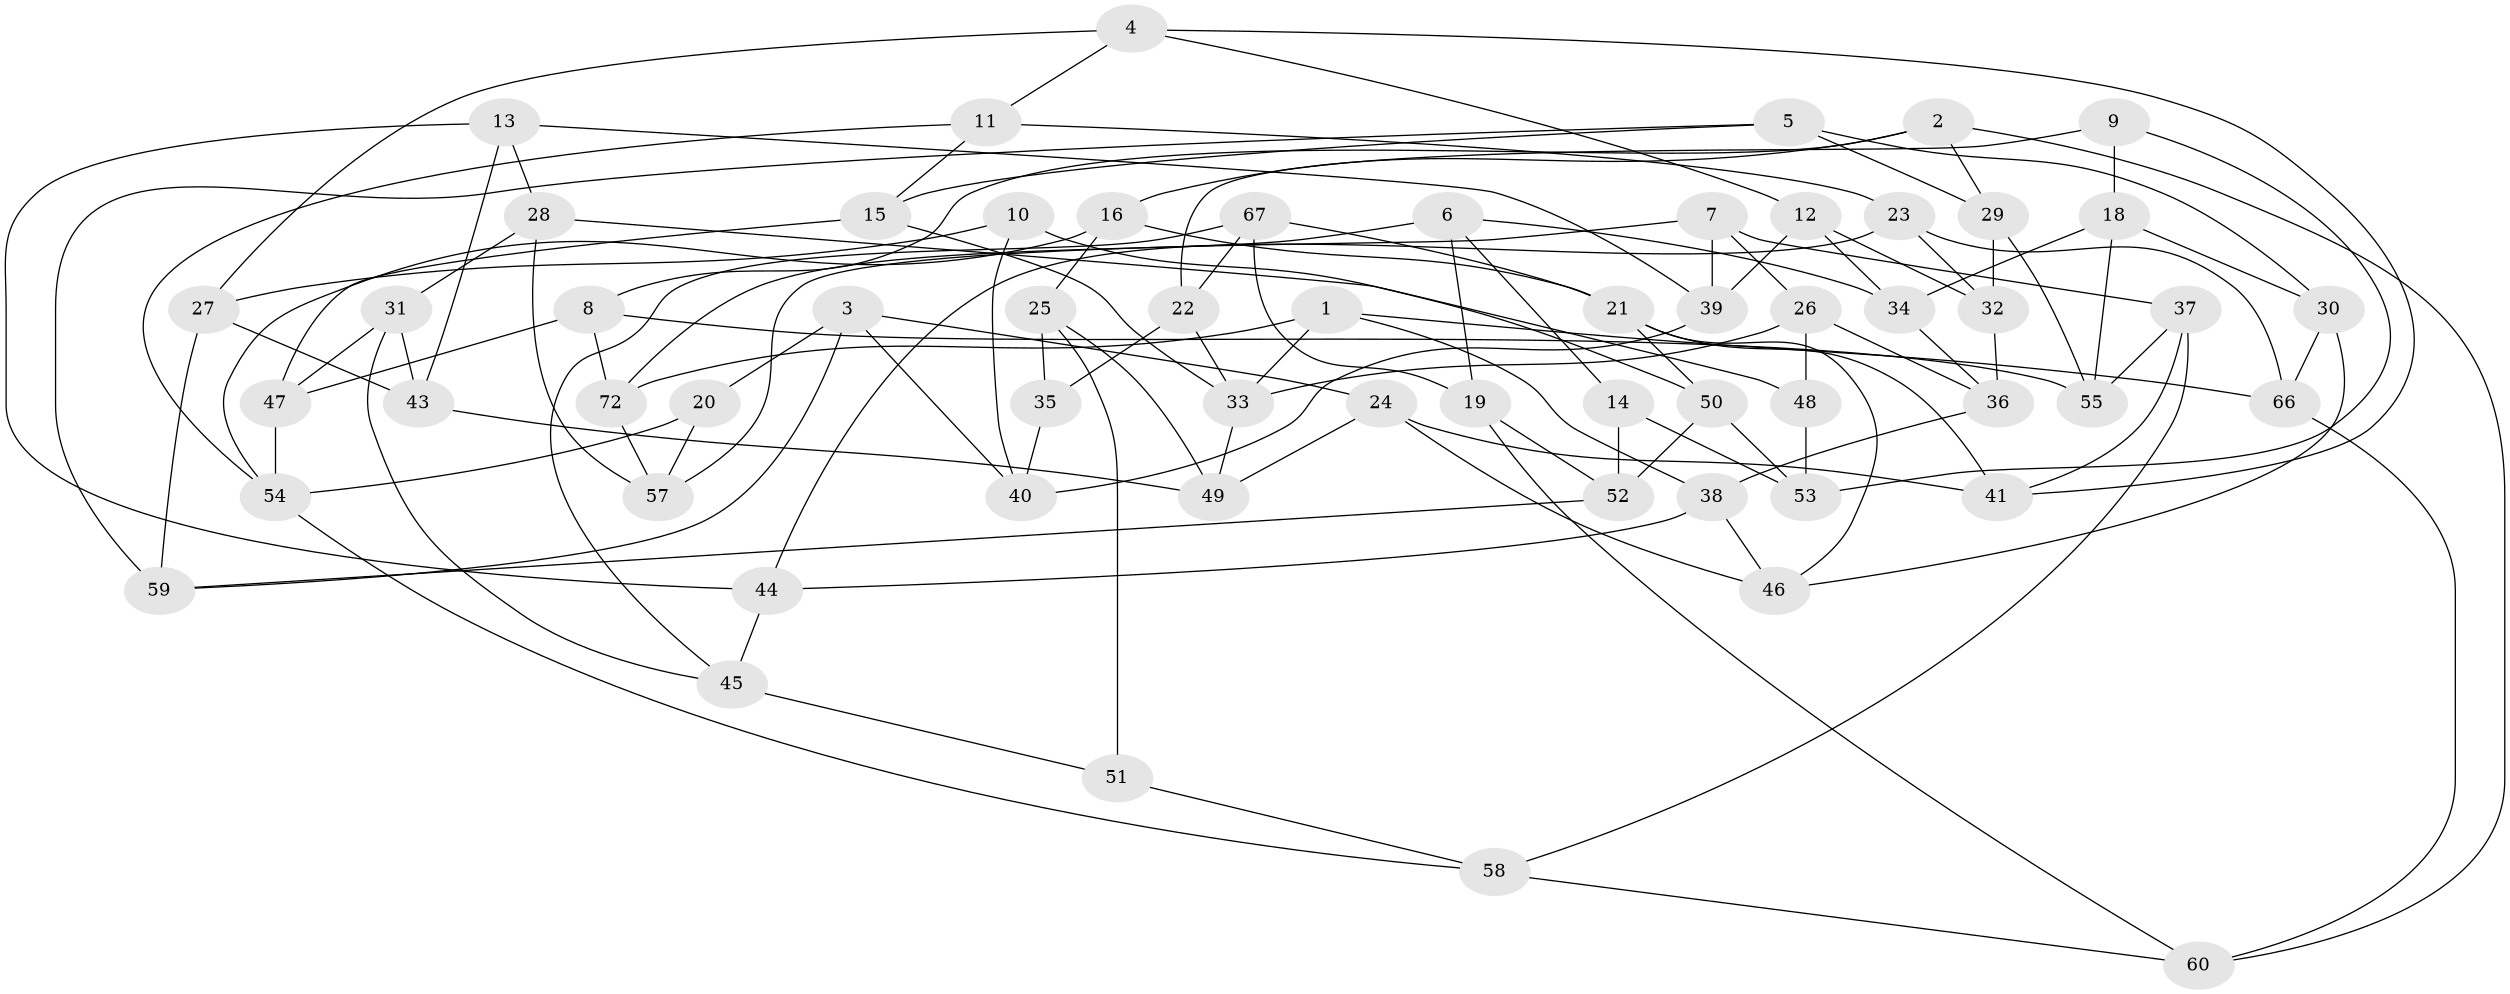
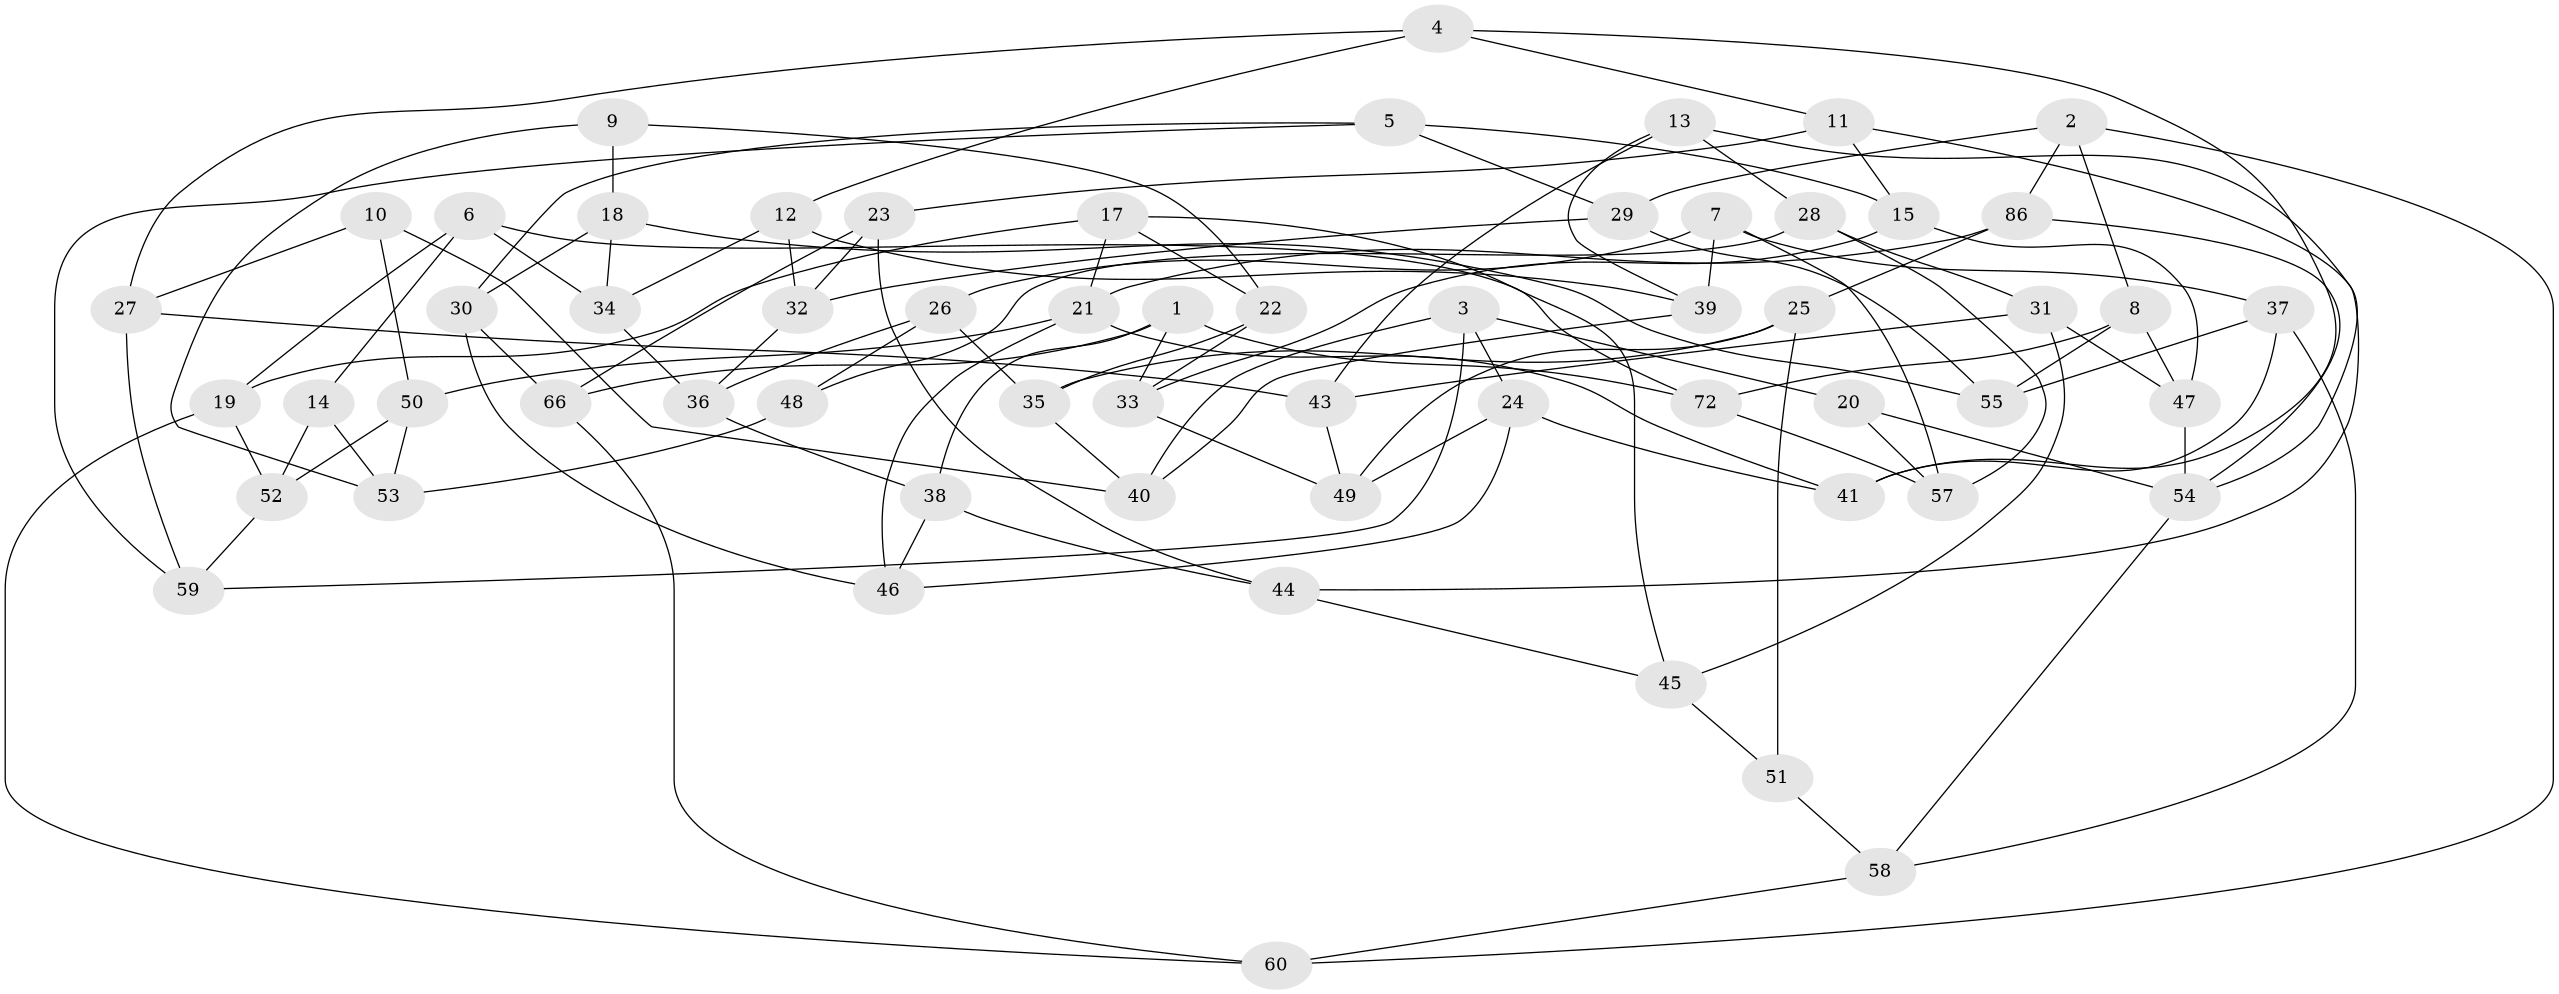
(1112, 216) -> (2017, 216)
(1255, 216) -> (1113, 216)
(1526, 364) -> (982, 351)
